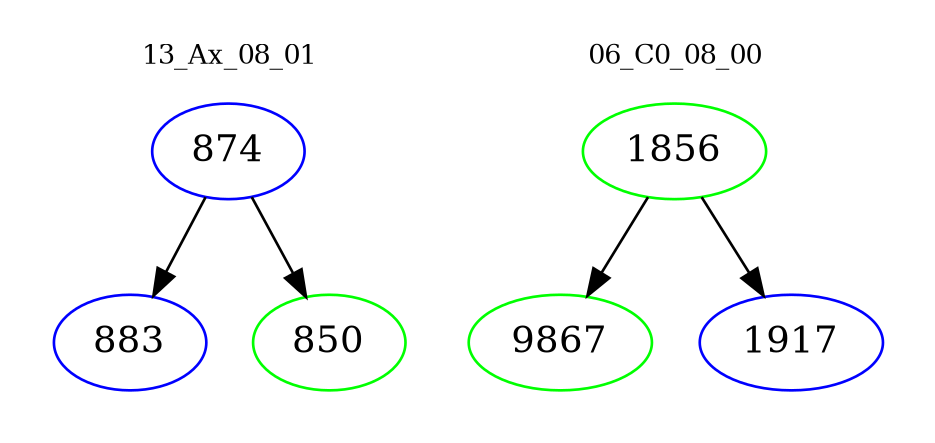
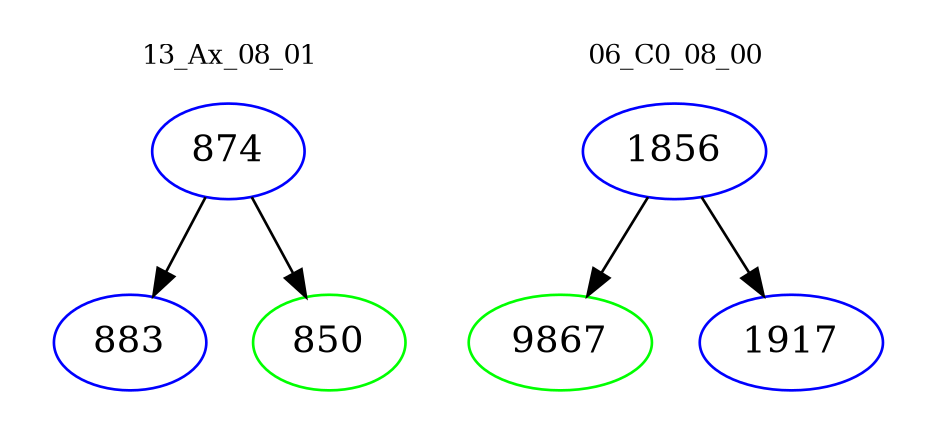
(675, 151) -> (675, 151)
